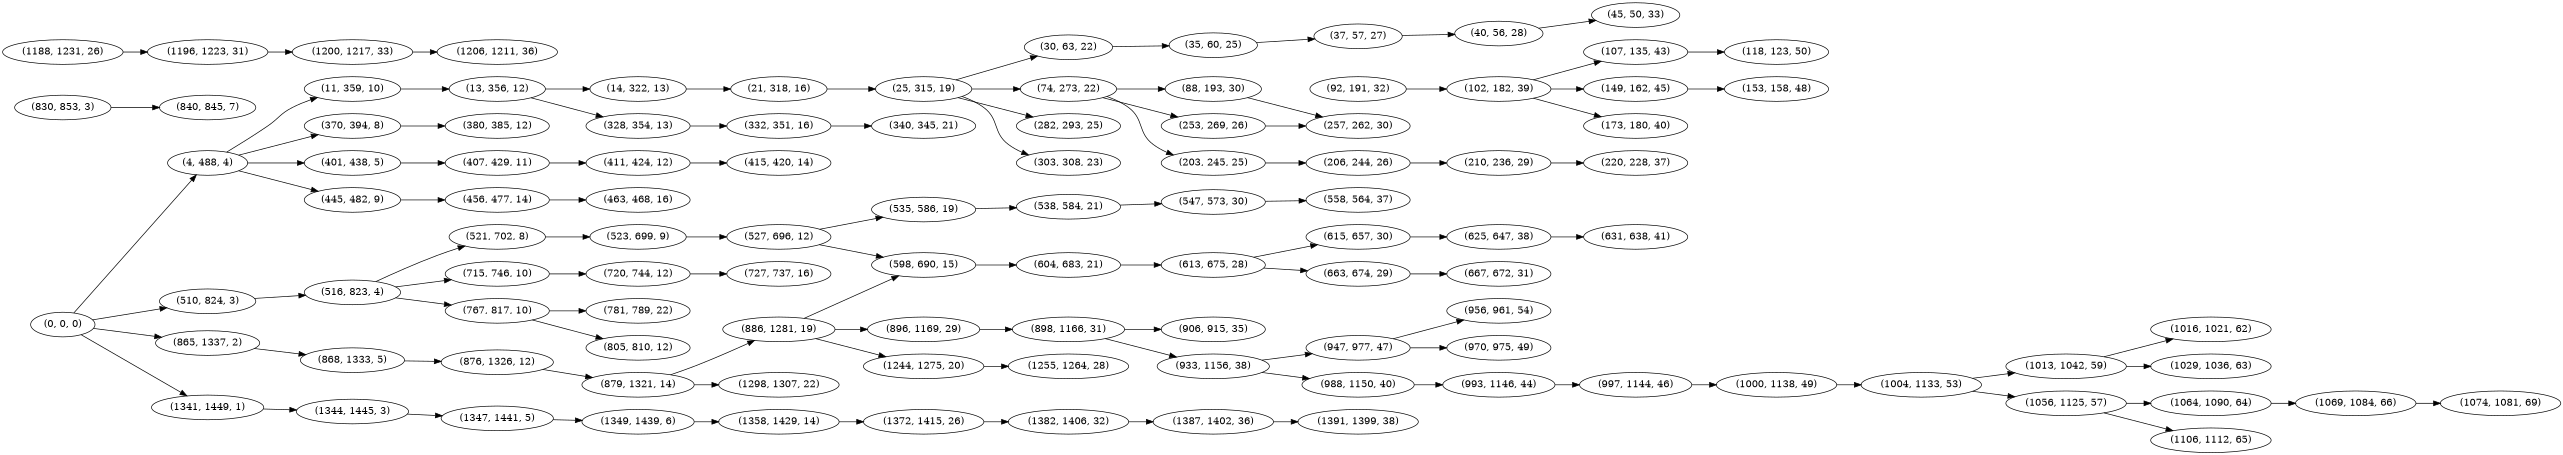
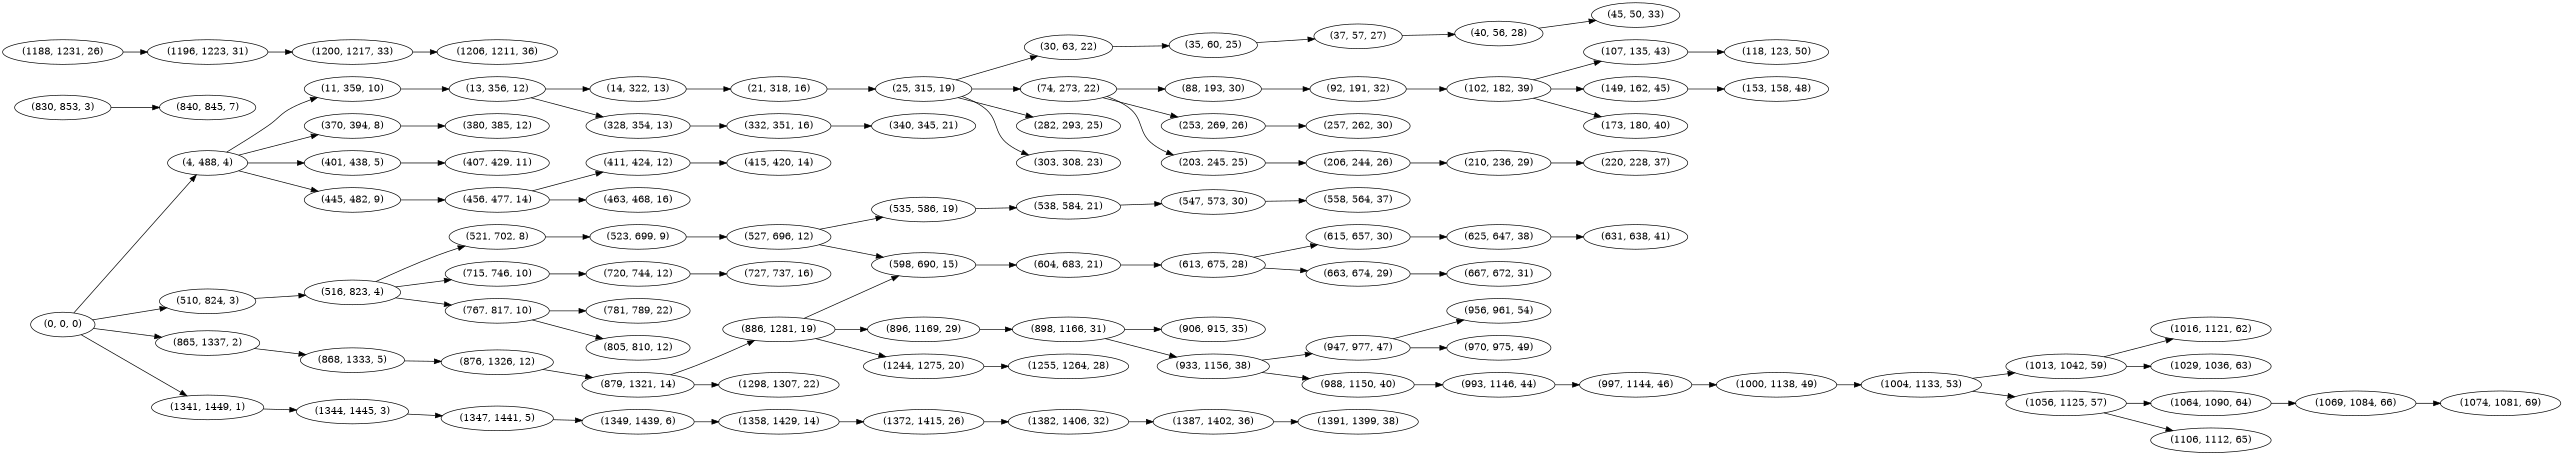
(1282, 106) -> (1282, 89)
(564, 163) -> (564, 182)
(2211, 329) -> (2211, 329)
